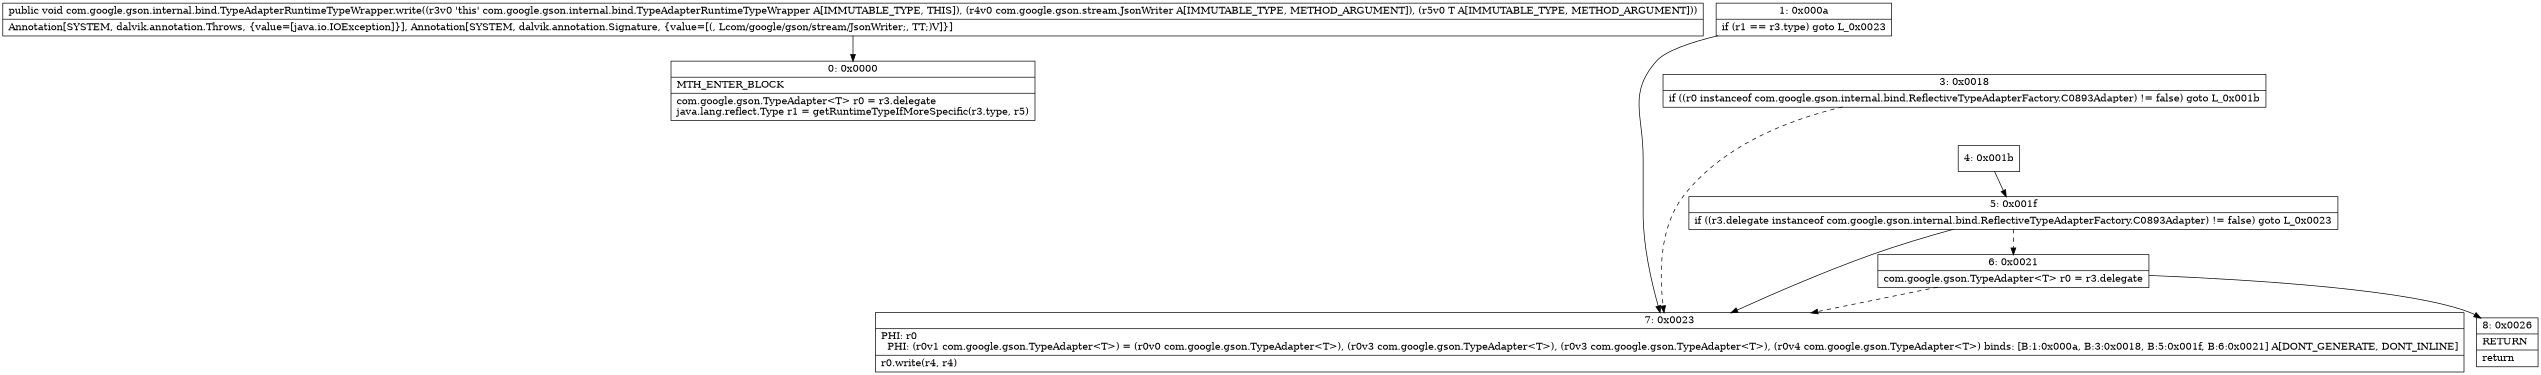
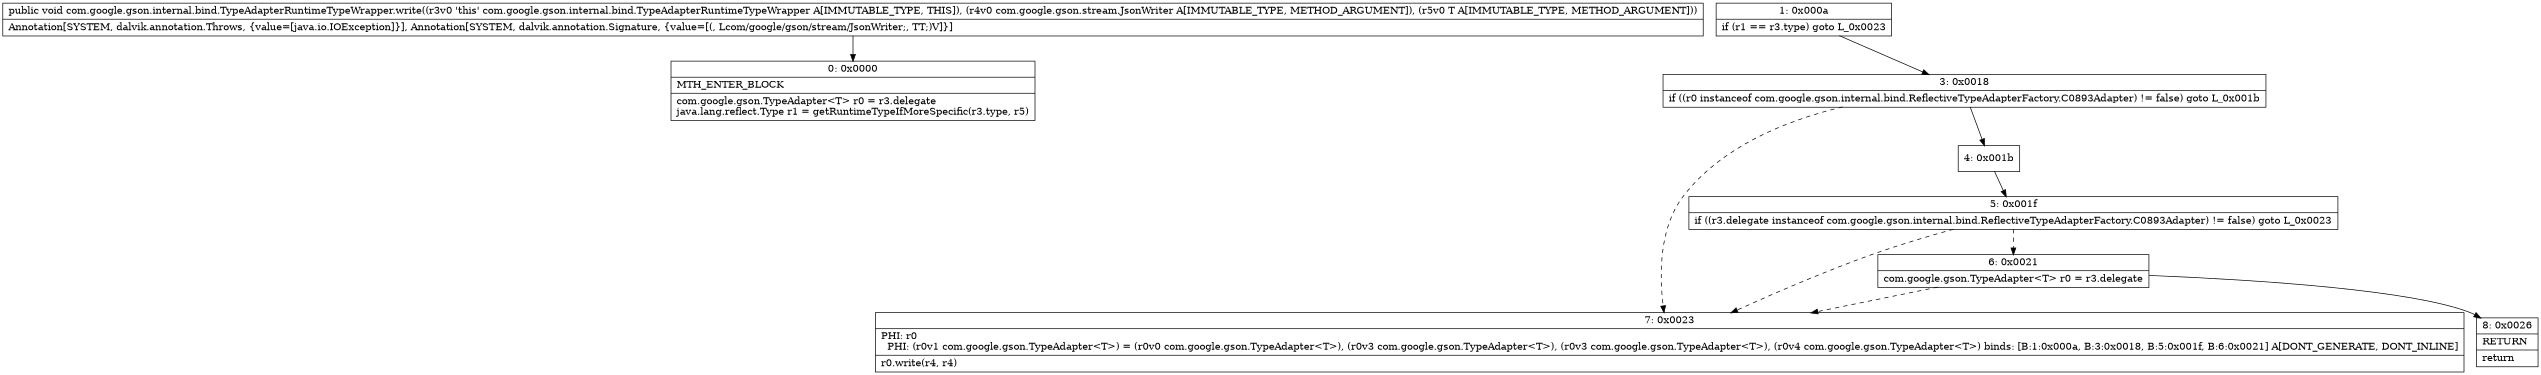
none -> (1976, 123)
(1643, 148) -> (1881, 54)
(1844, 265) -> (1844, 265)
